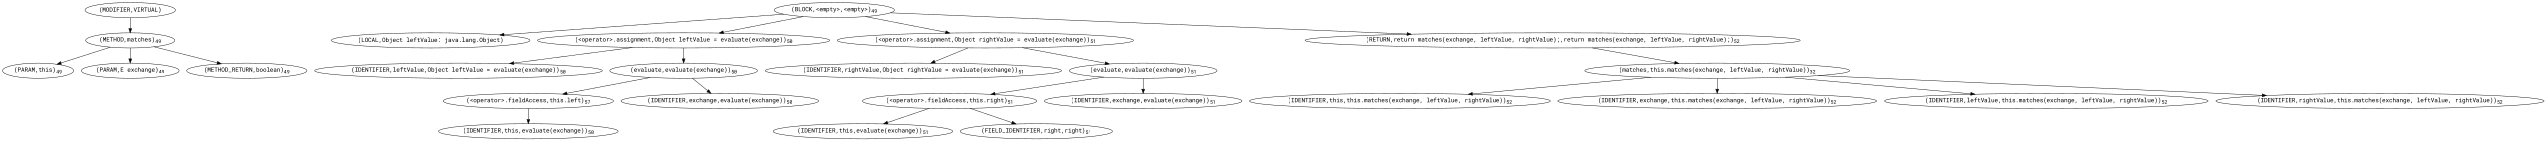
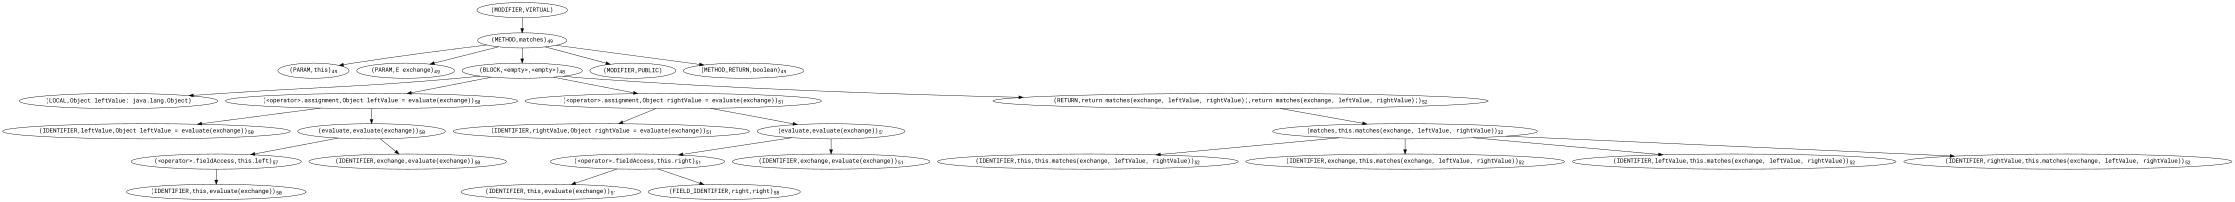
(874, 9) -> (562, 70)
none -> (522, 53)
none -> (633, 71)
(1088, 131) -> (776, 191)
